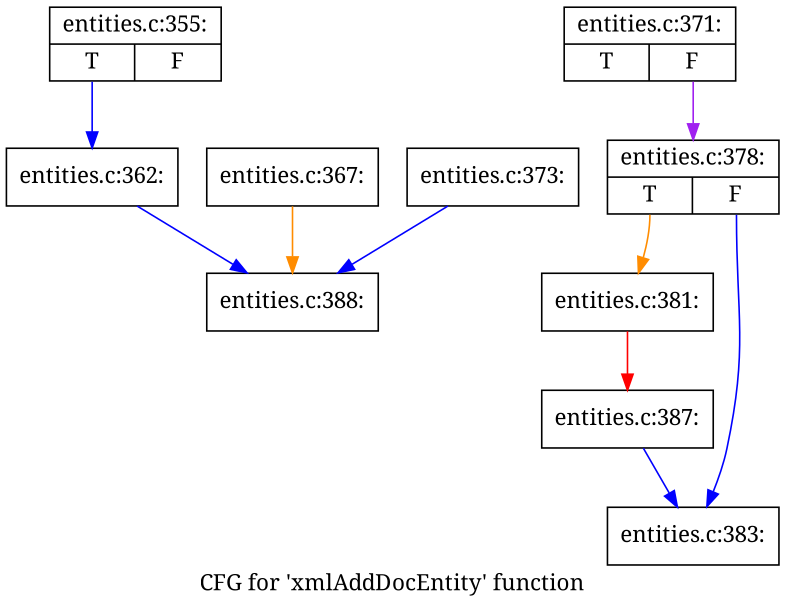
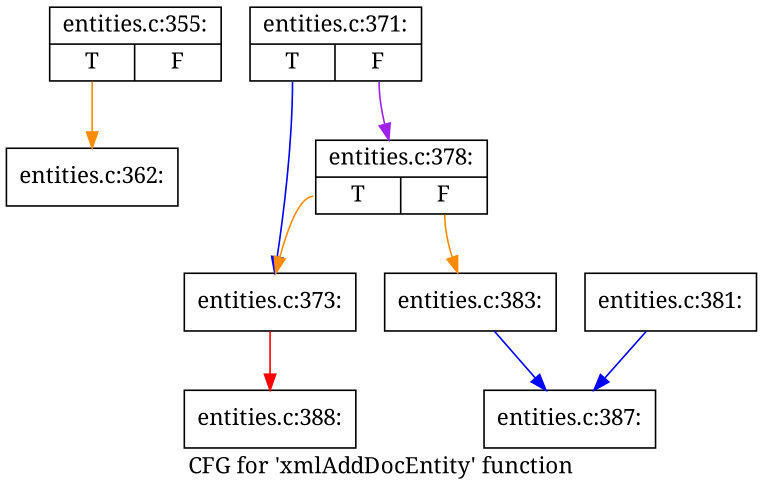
(92, 107) -> (92, 107)
none -> (288, 170)
(293, 177) -> none
(185, 235) -> none
(400, 235) -> (270, 353)
(648, 236) -> (292, 221)
(627, 353) -> (626, 355)
(739, 355) -> (447, 236)
(656, 471) -> (515, 355)
